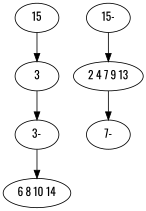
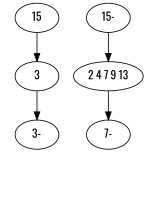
(37, 193) -> none
